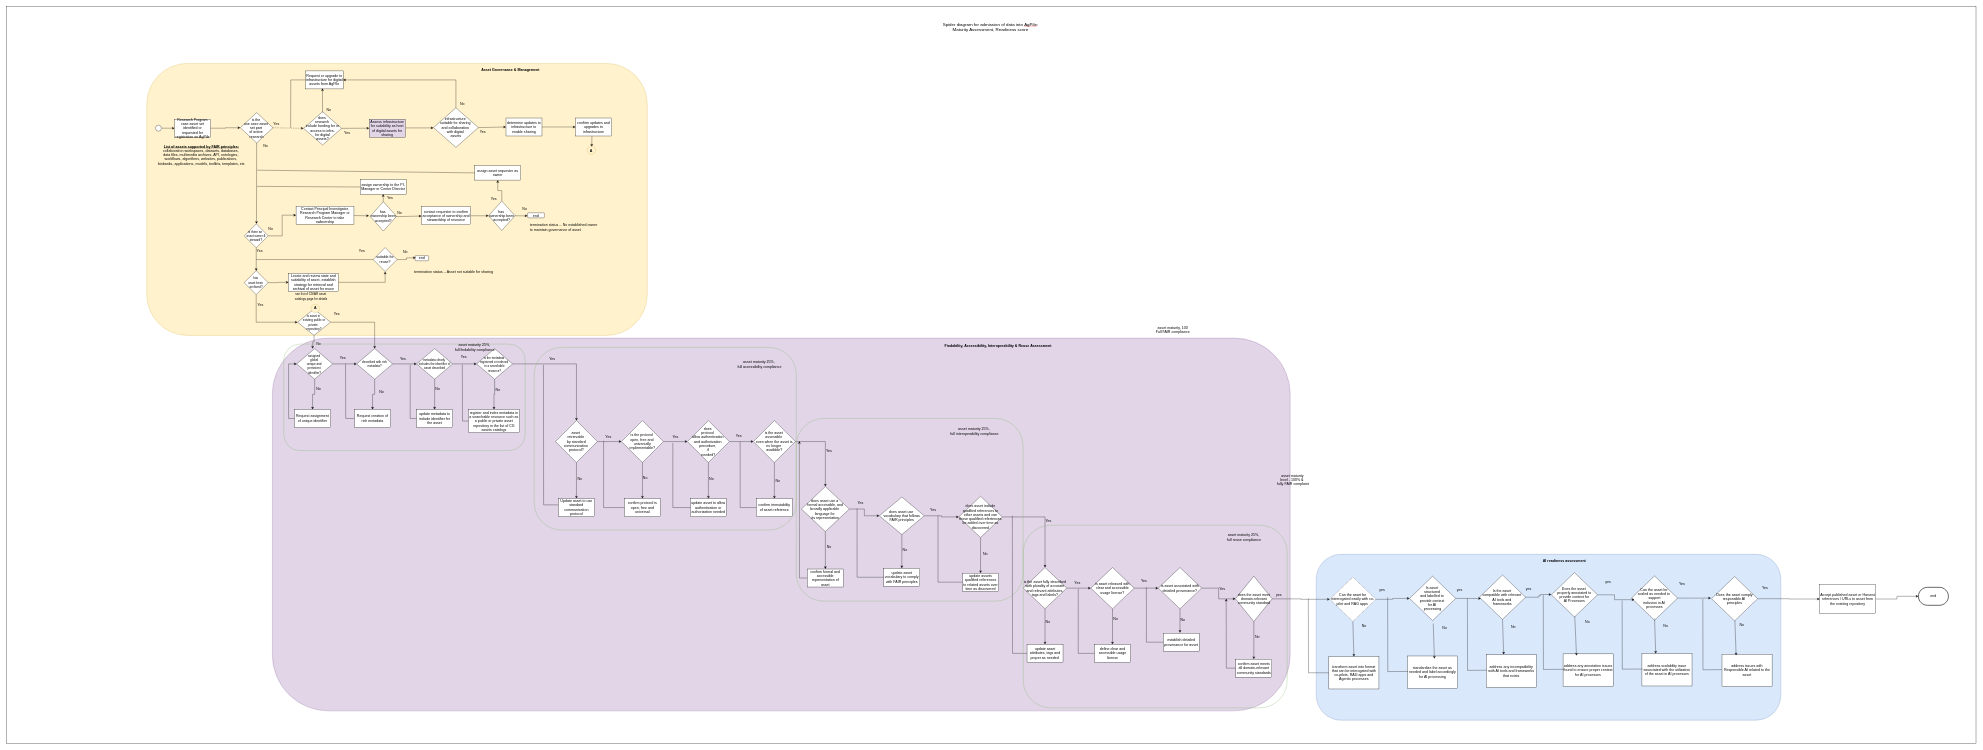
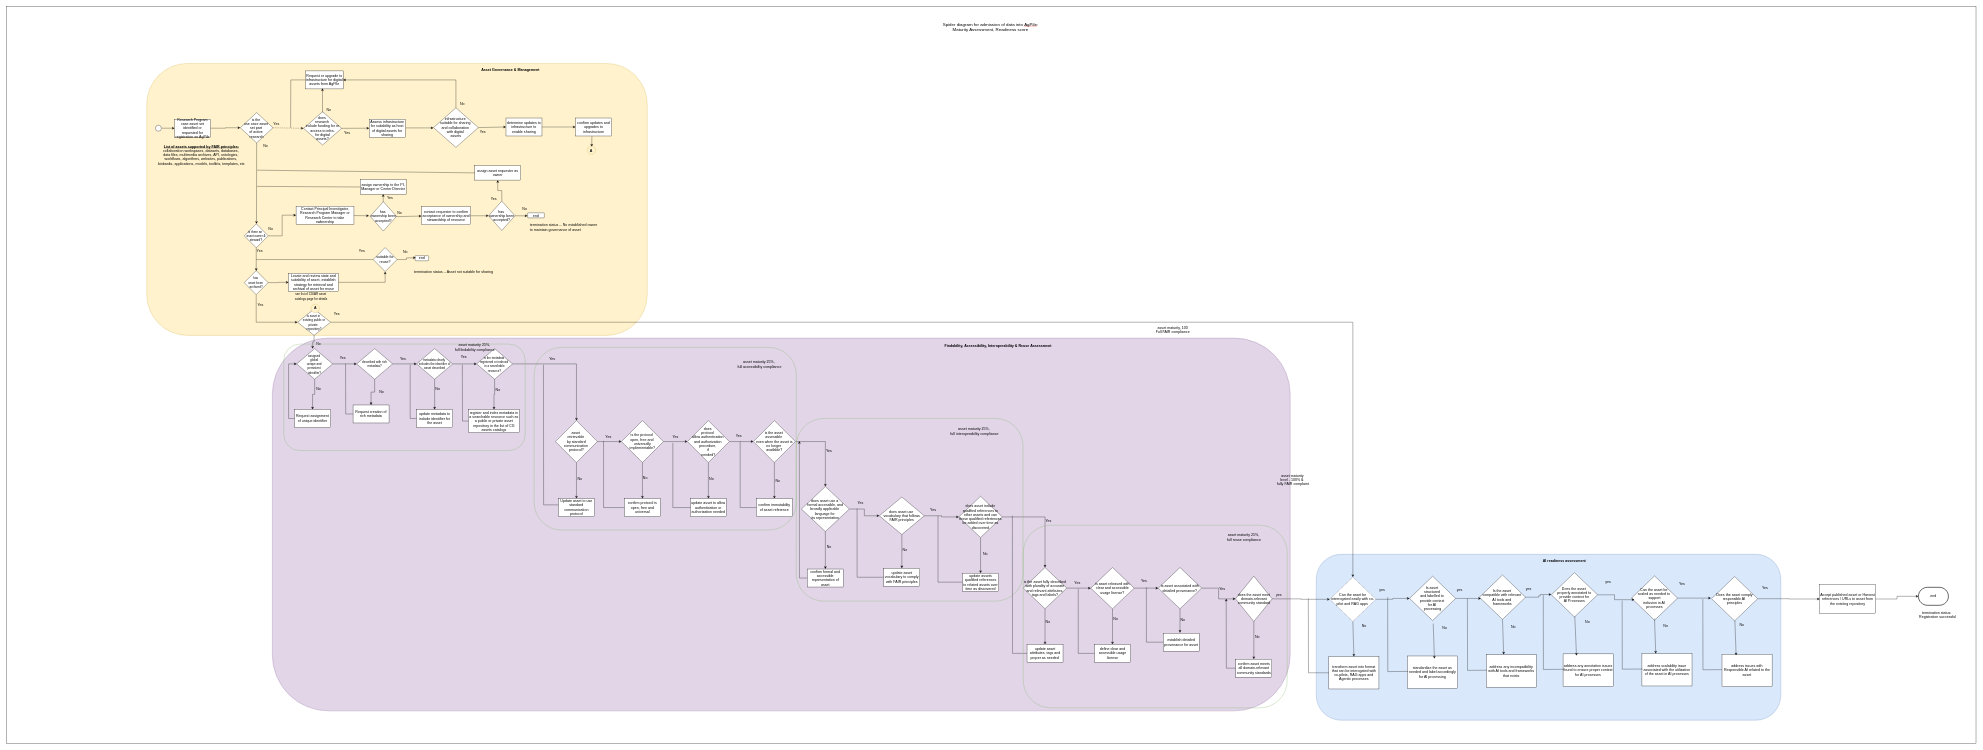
(387, 128) -> (387, 128)
(374, 345) -> (1353, 574)
(372, 419) -> (371, 414)
none -> (1938, 615)
